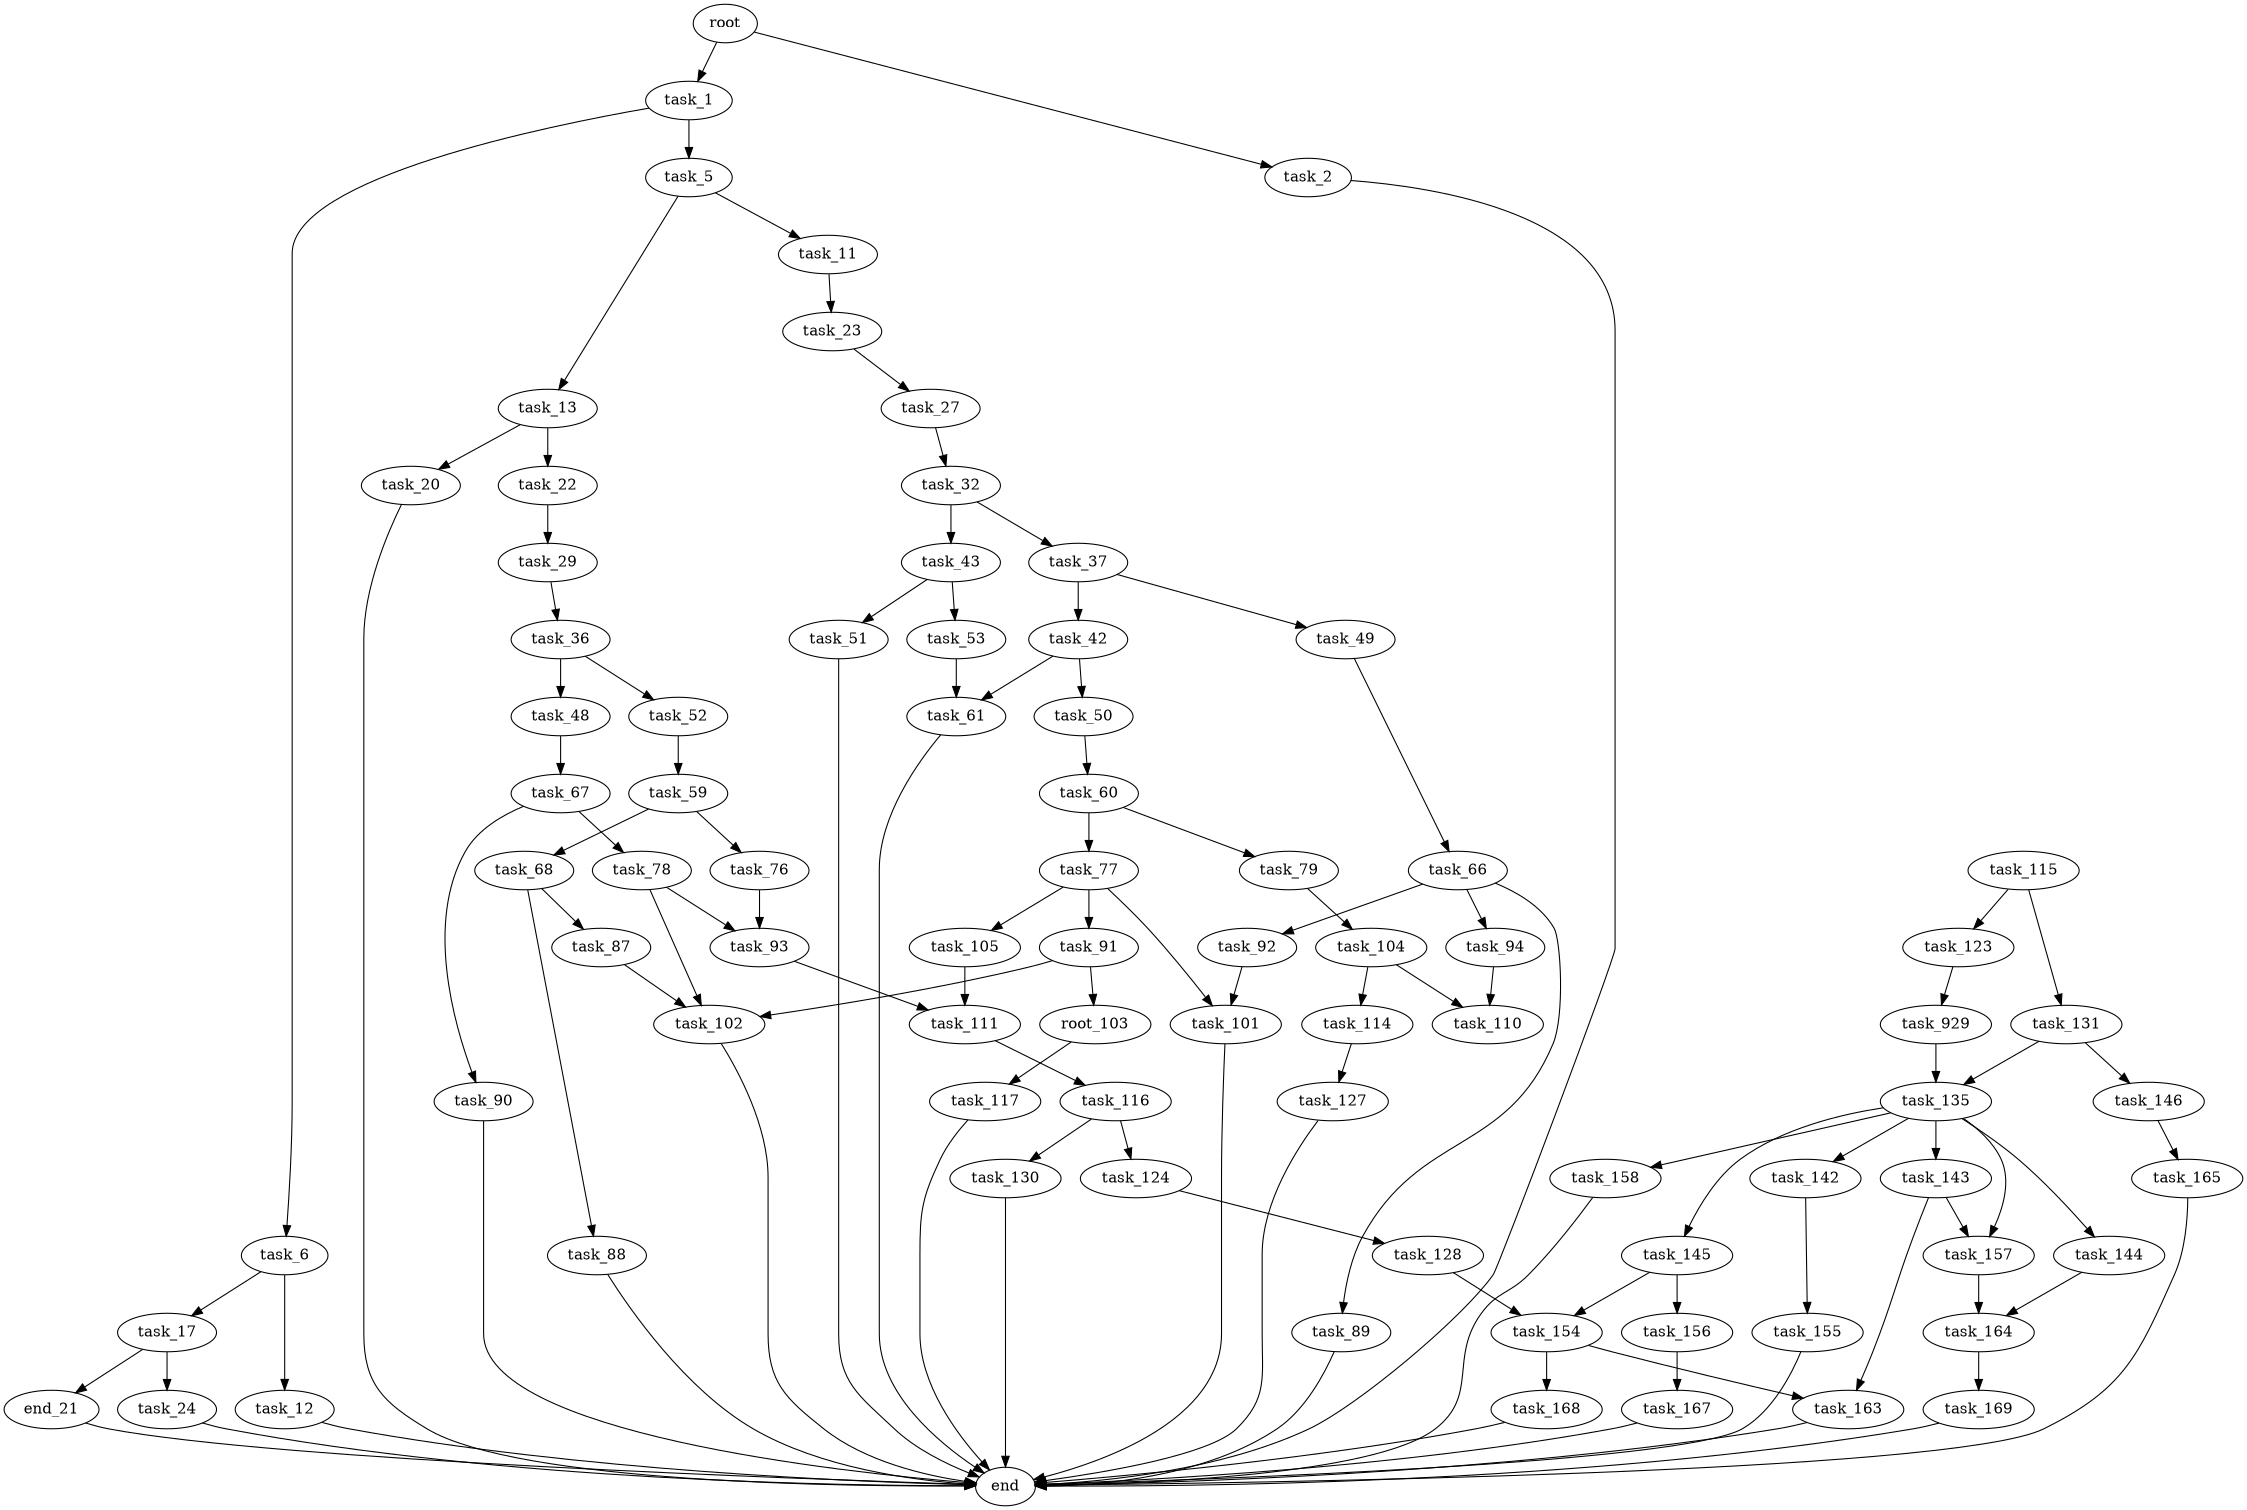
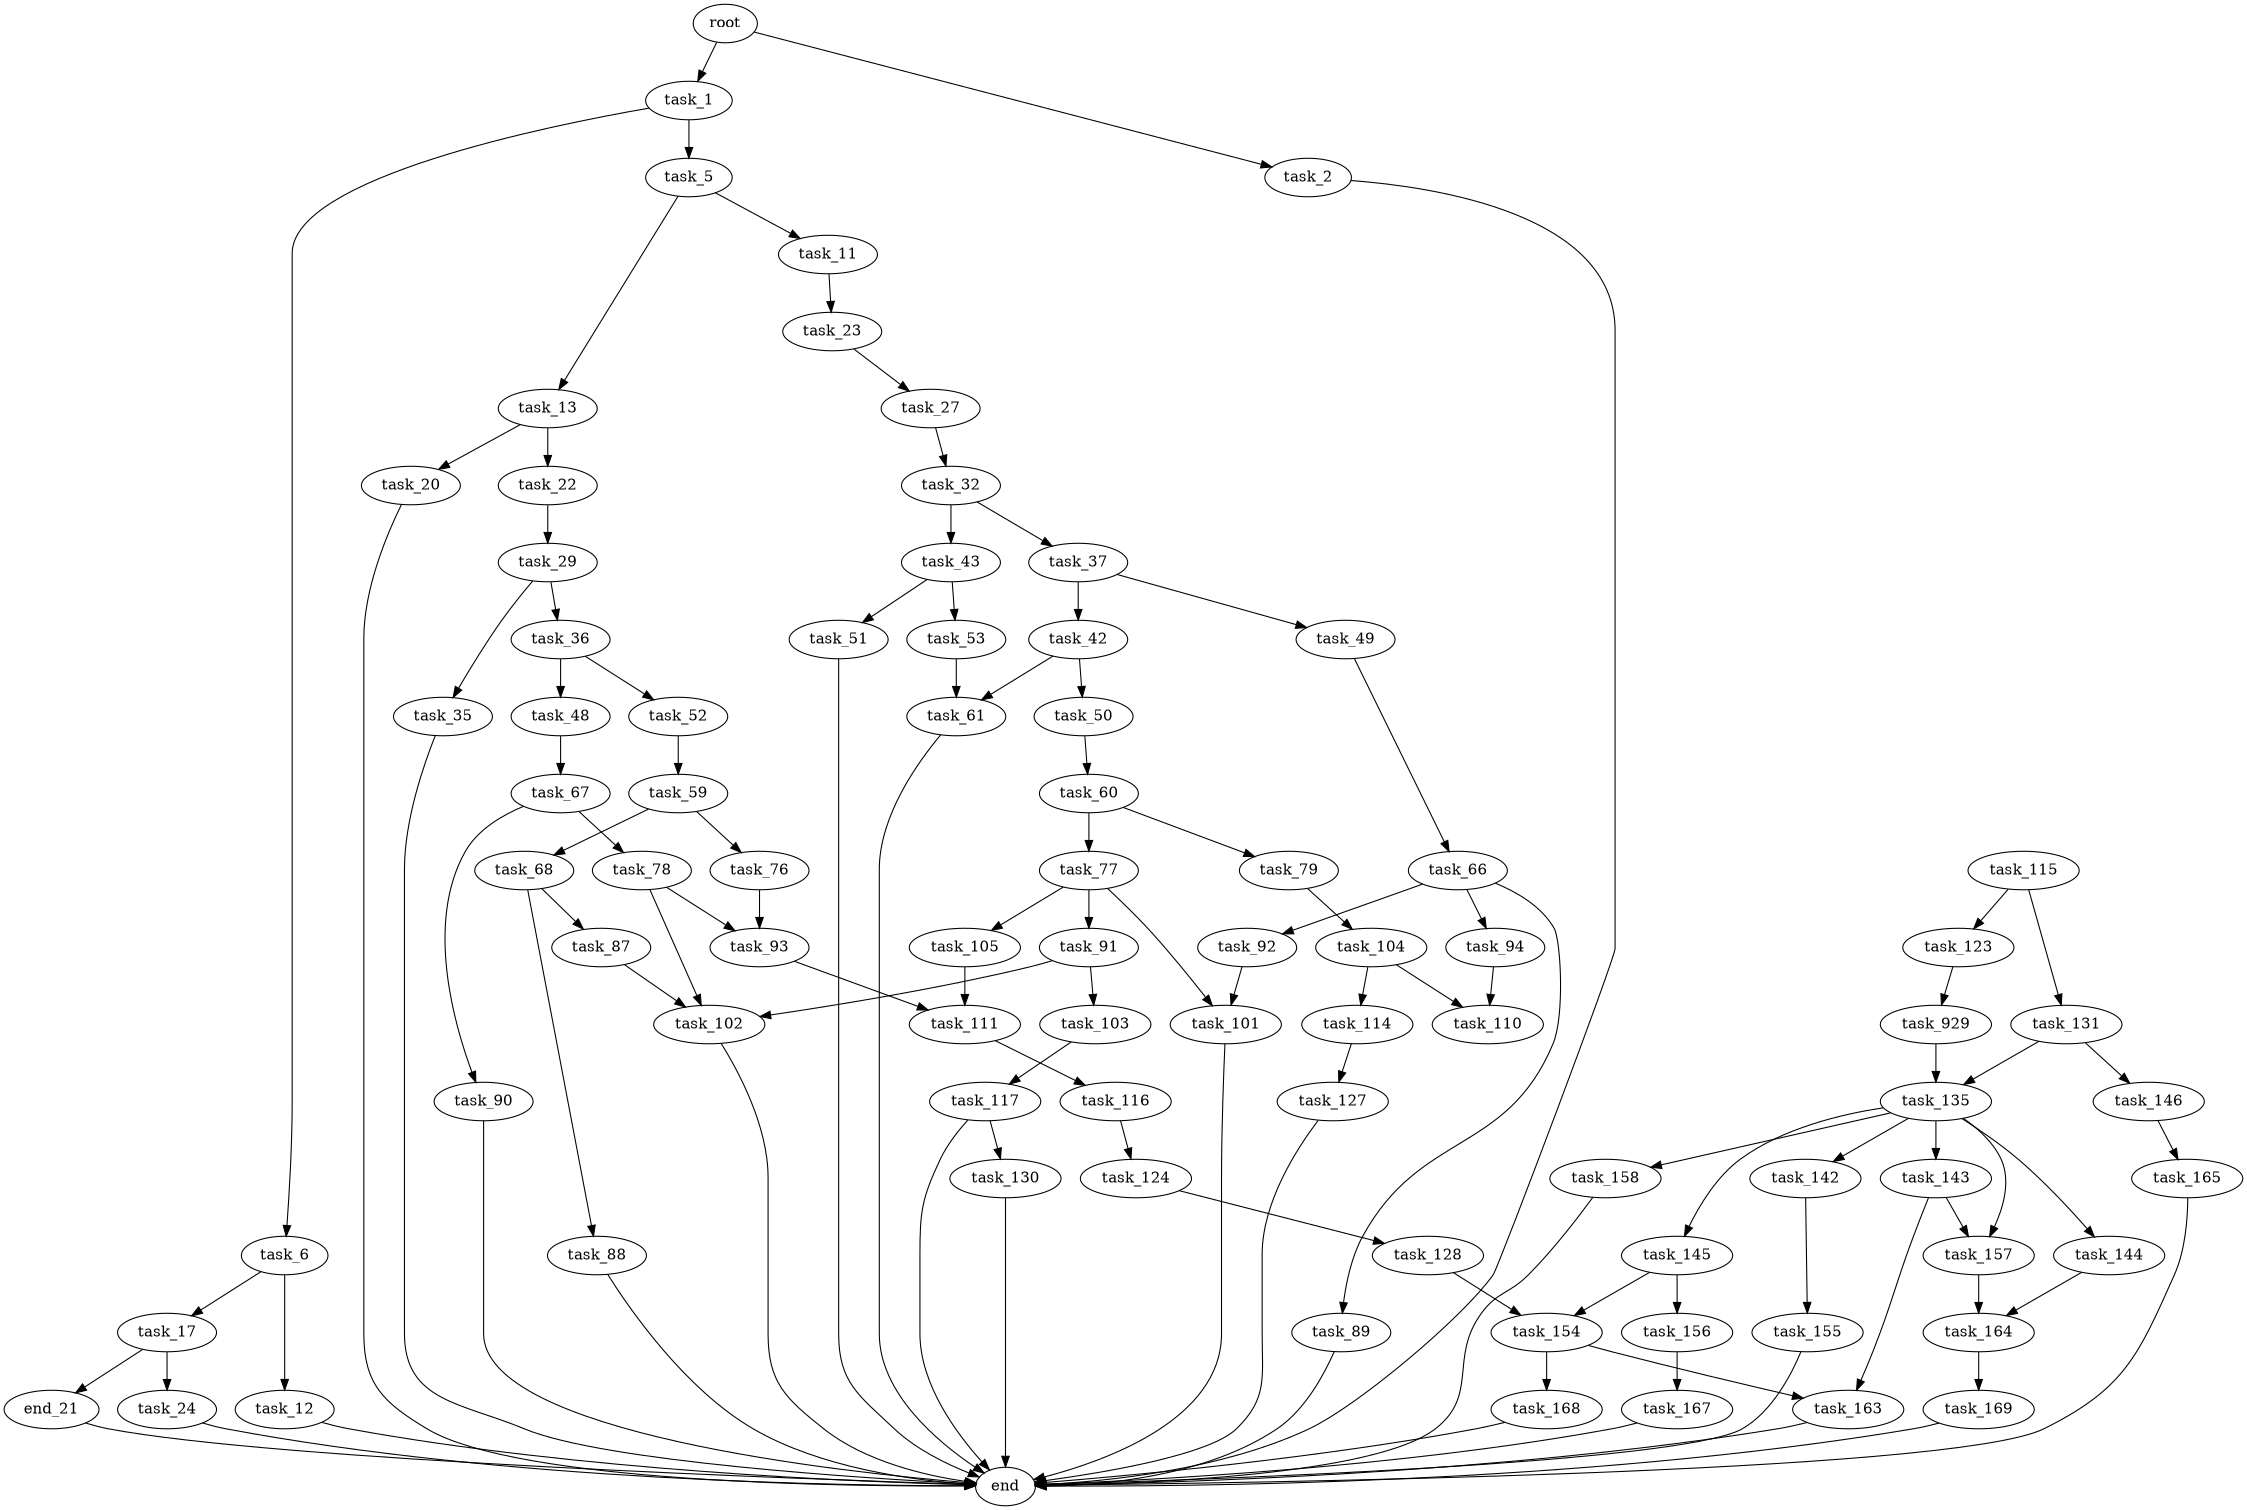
none -> (443, 717)
(1095, 1025) -> (1095, 1025)
(1065, 1137) -> (994, 1135)
